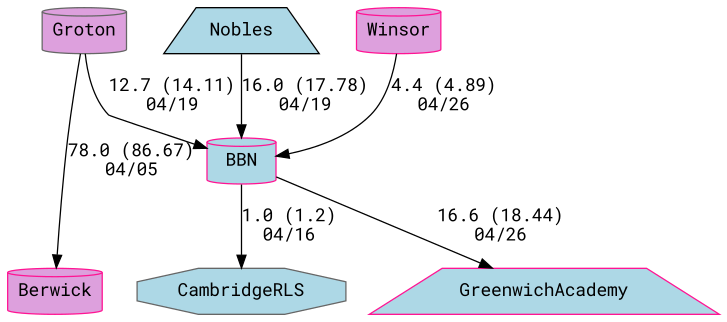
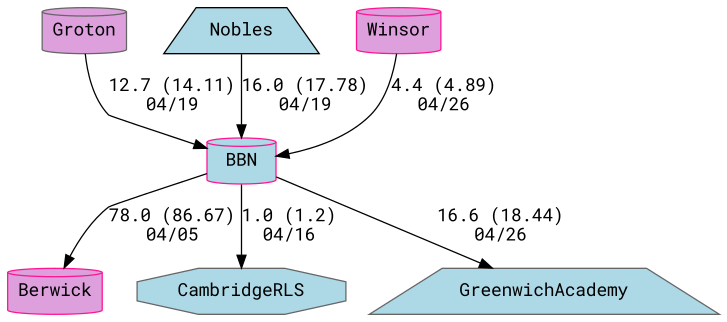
(66, 154) -> (128, 200)
(544, 291) -> (544, 291)
